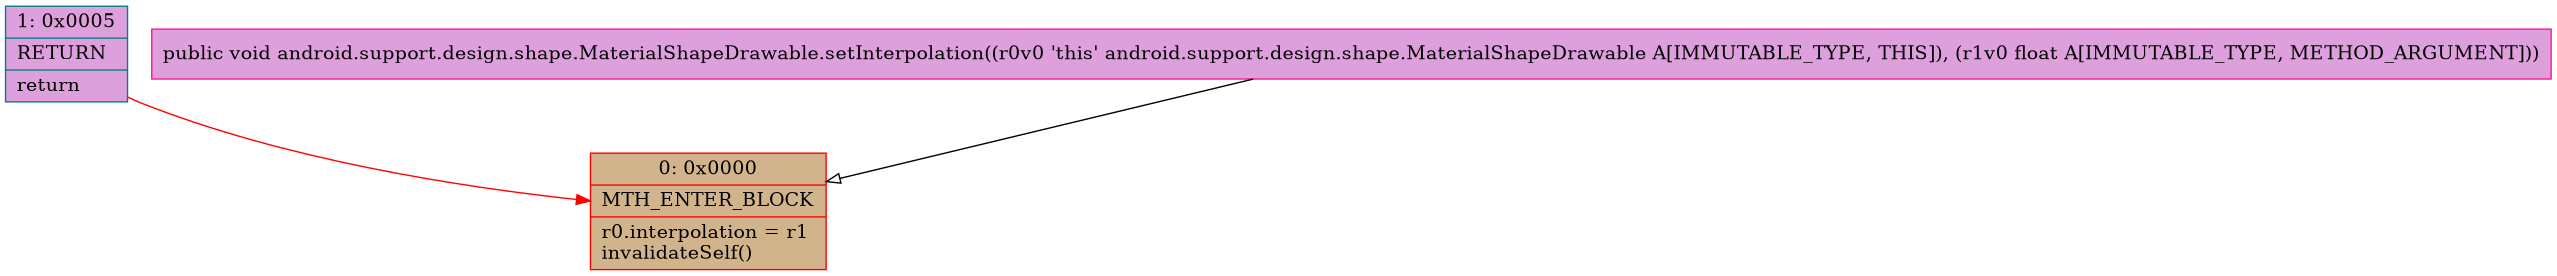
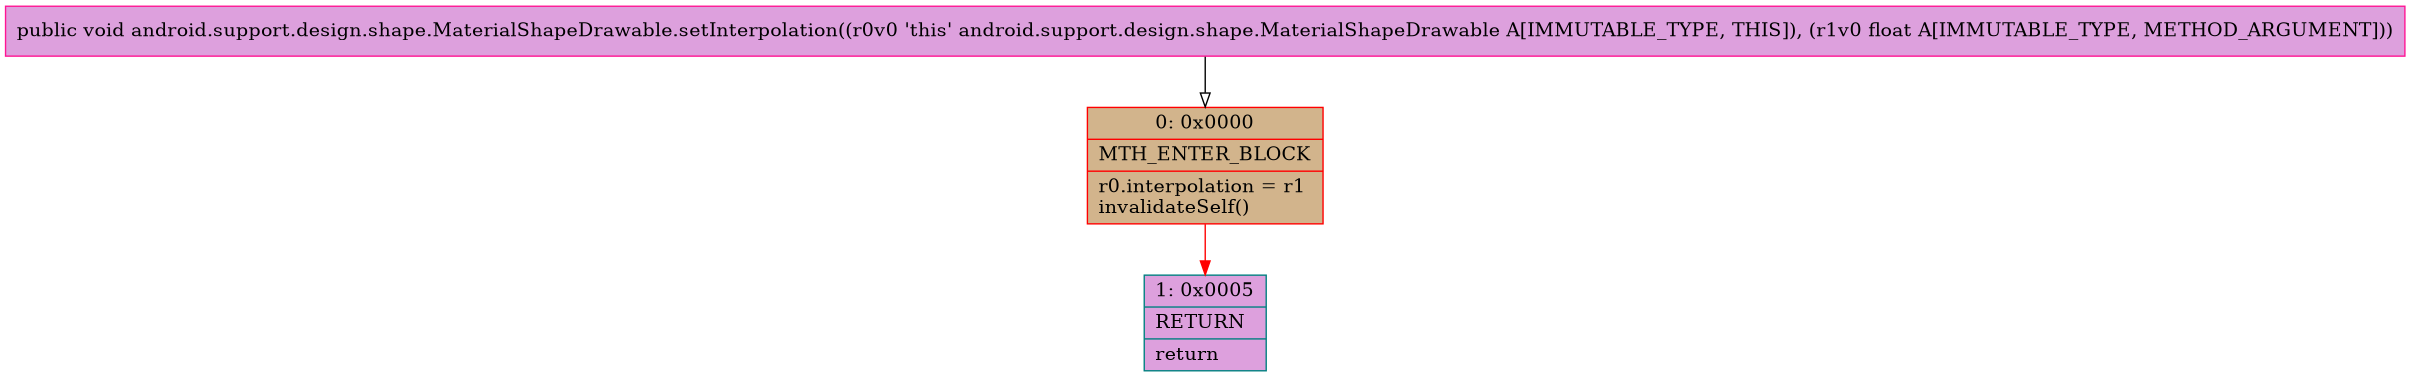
(348, 163) -> (1205, 243)
